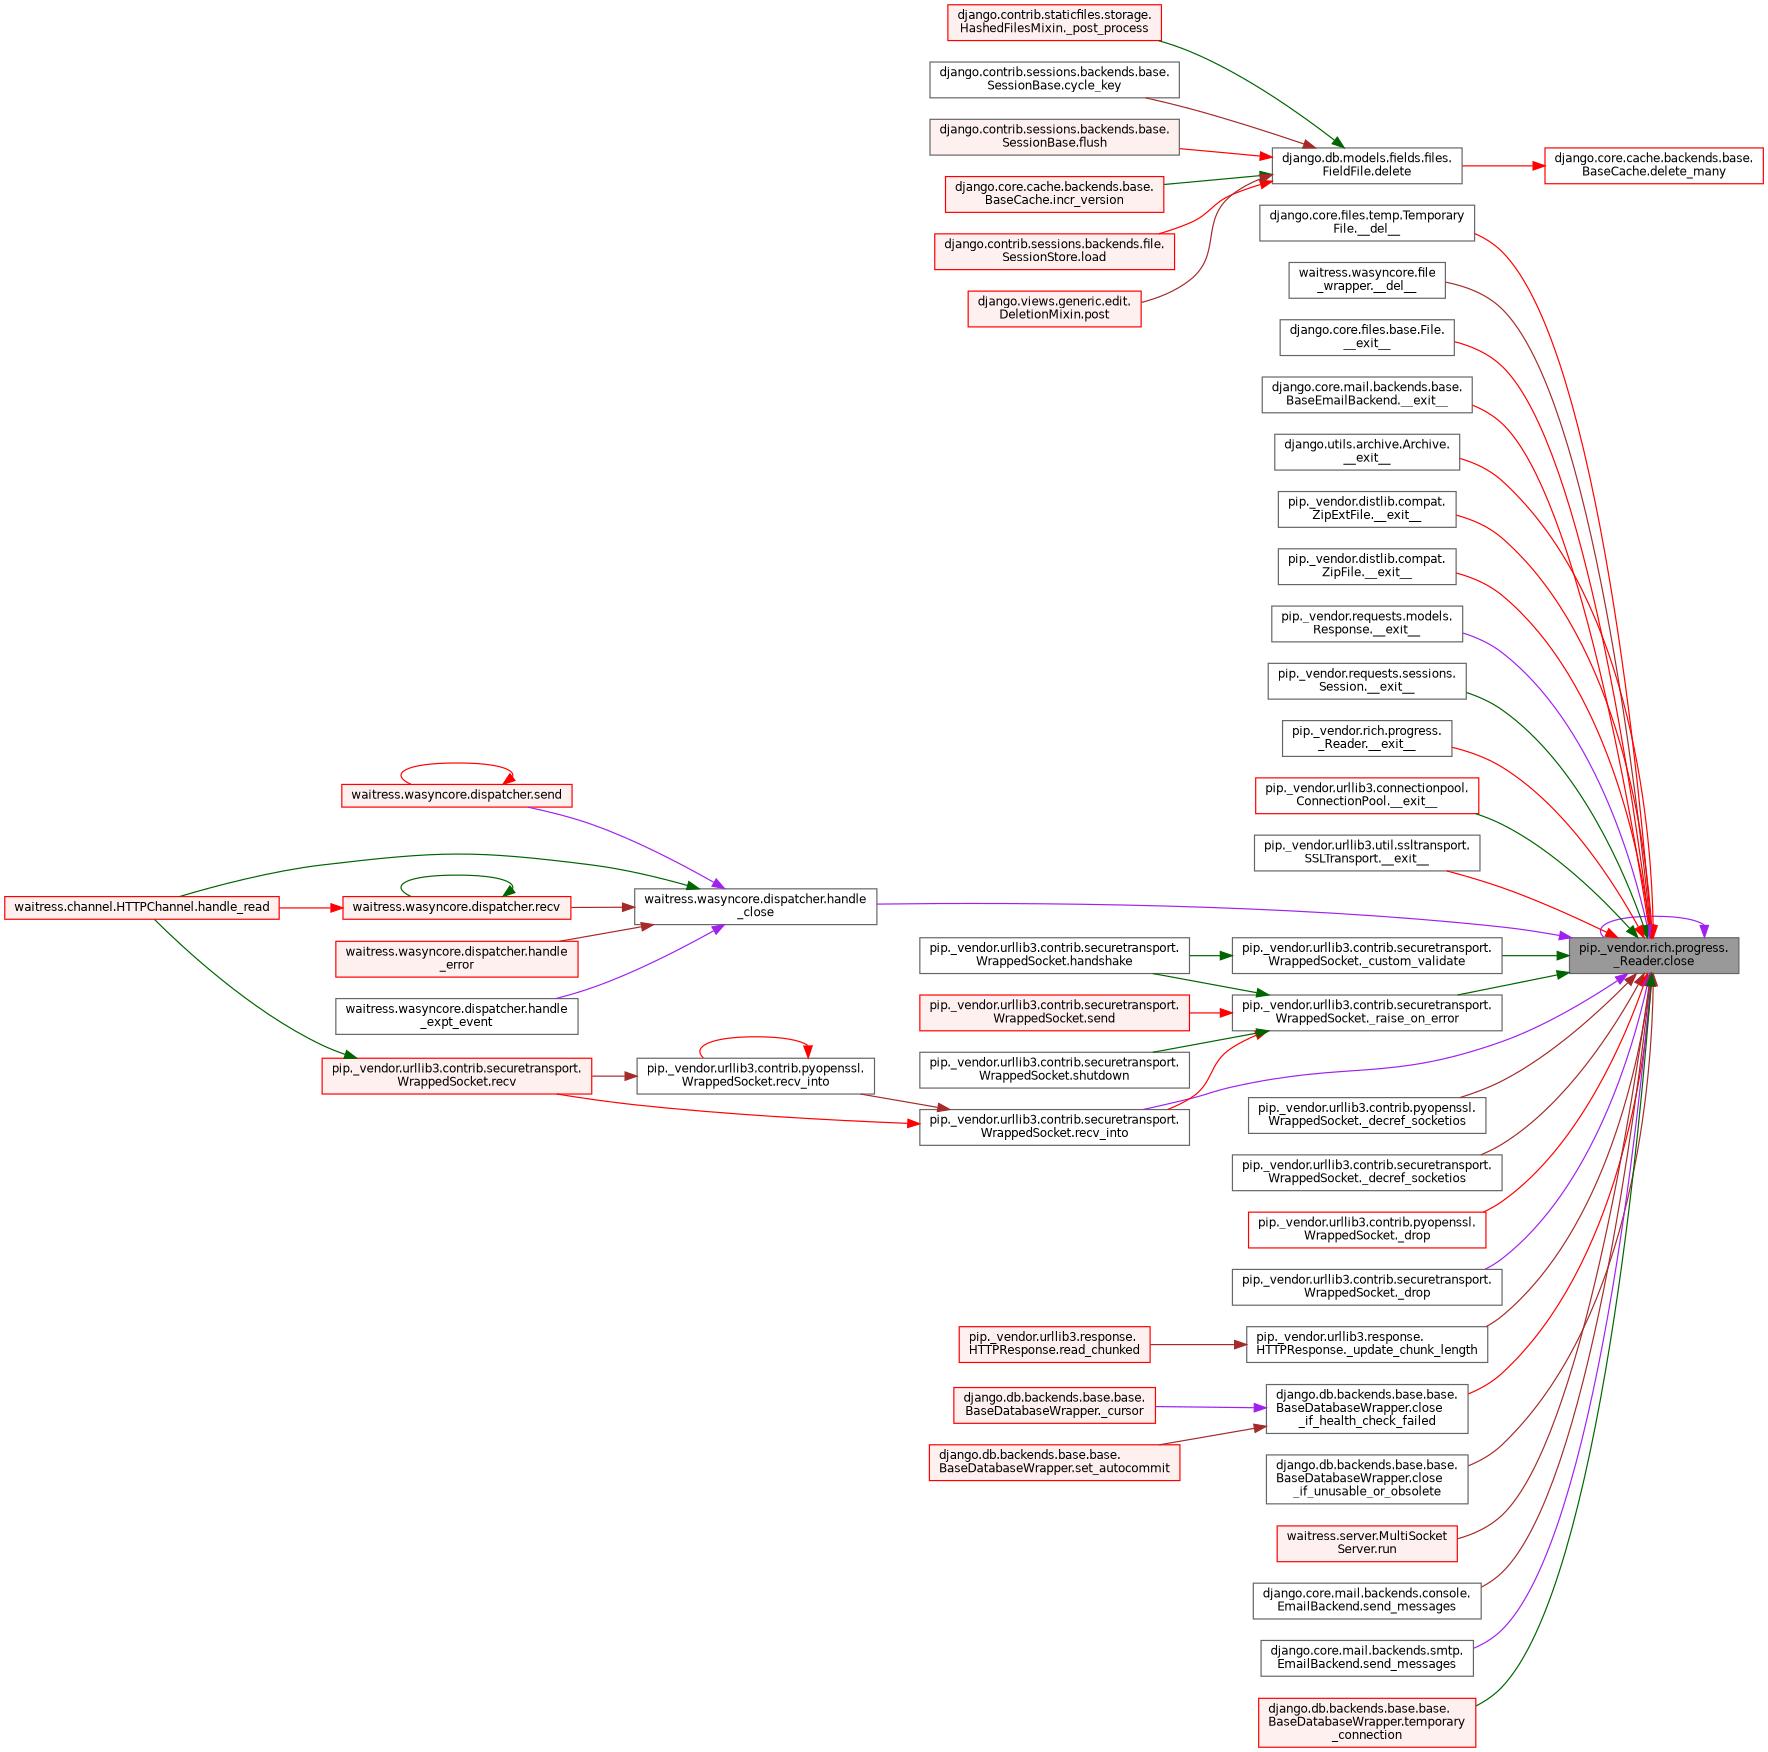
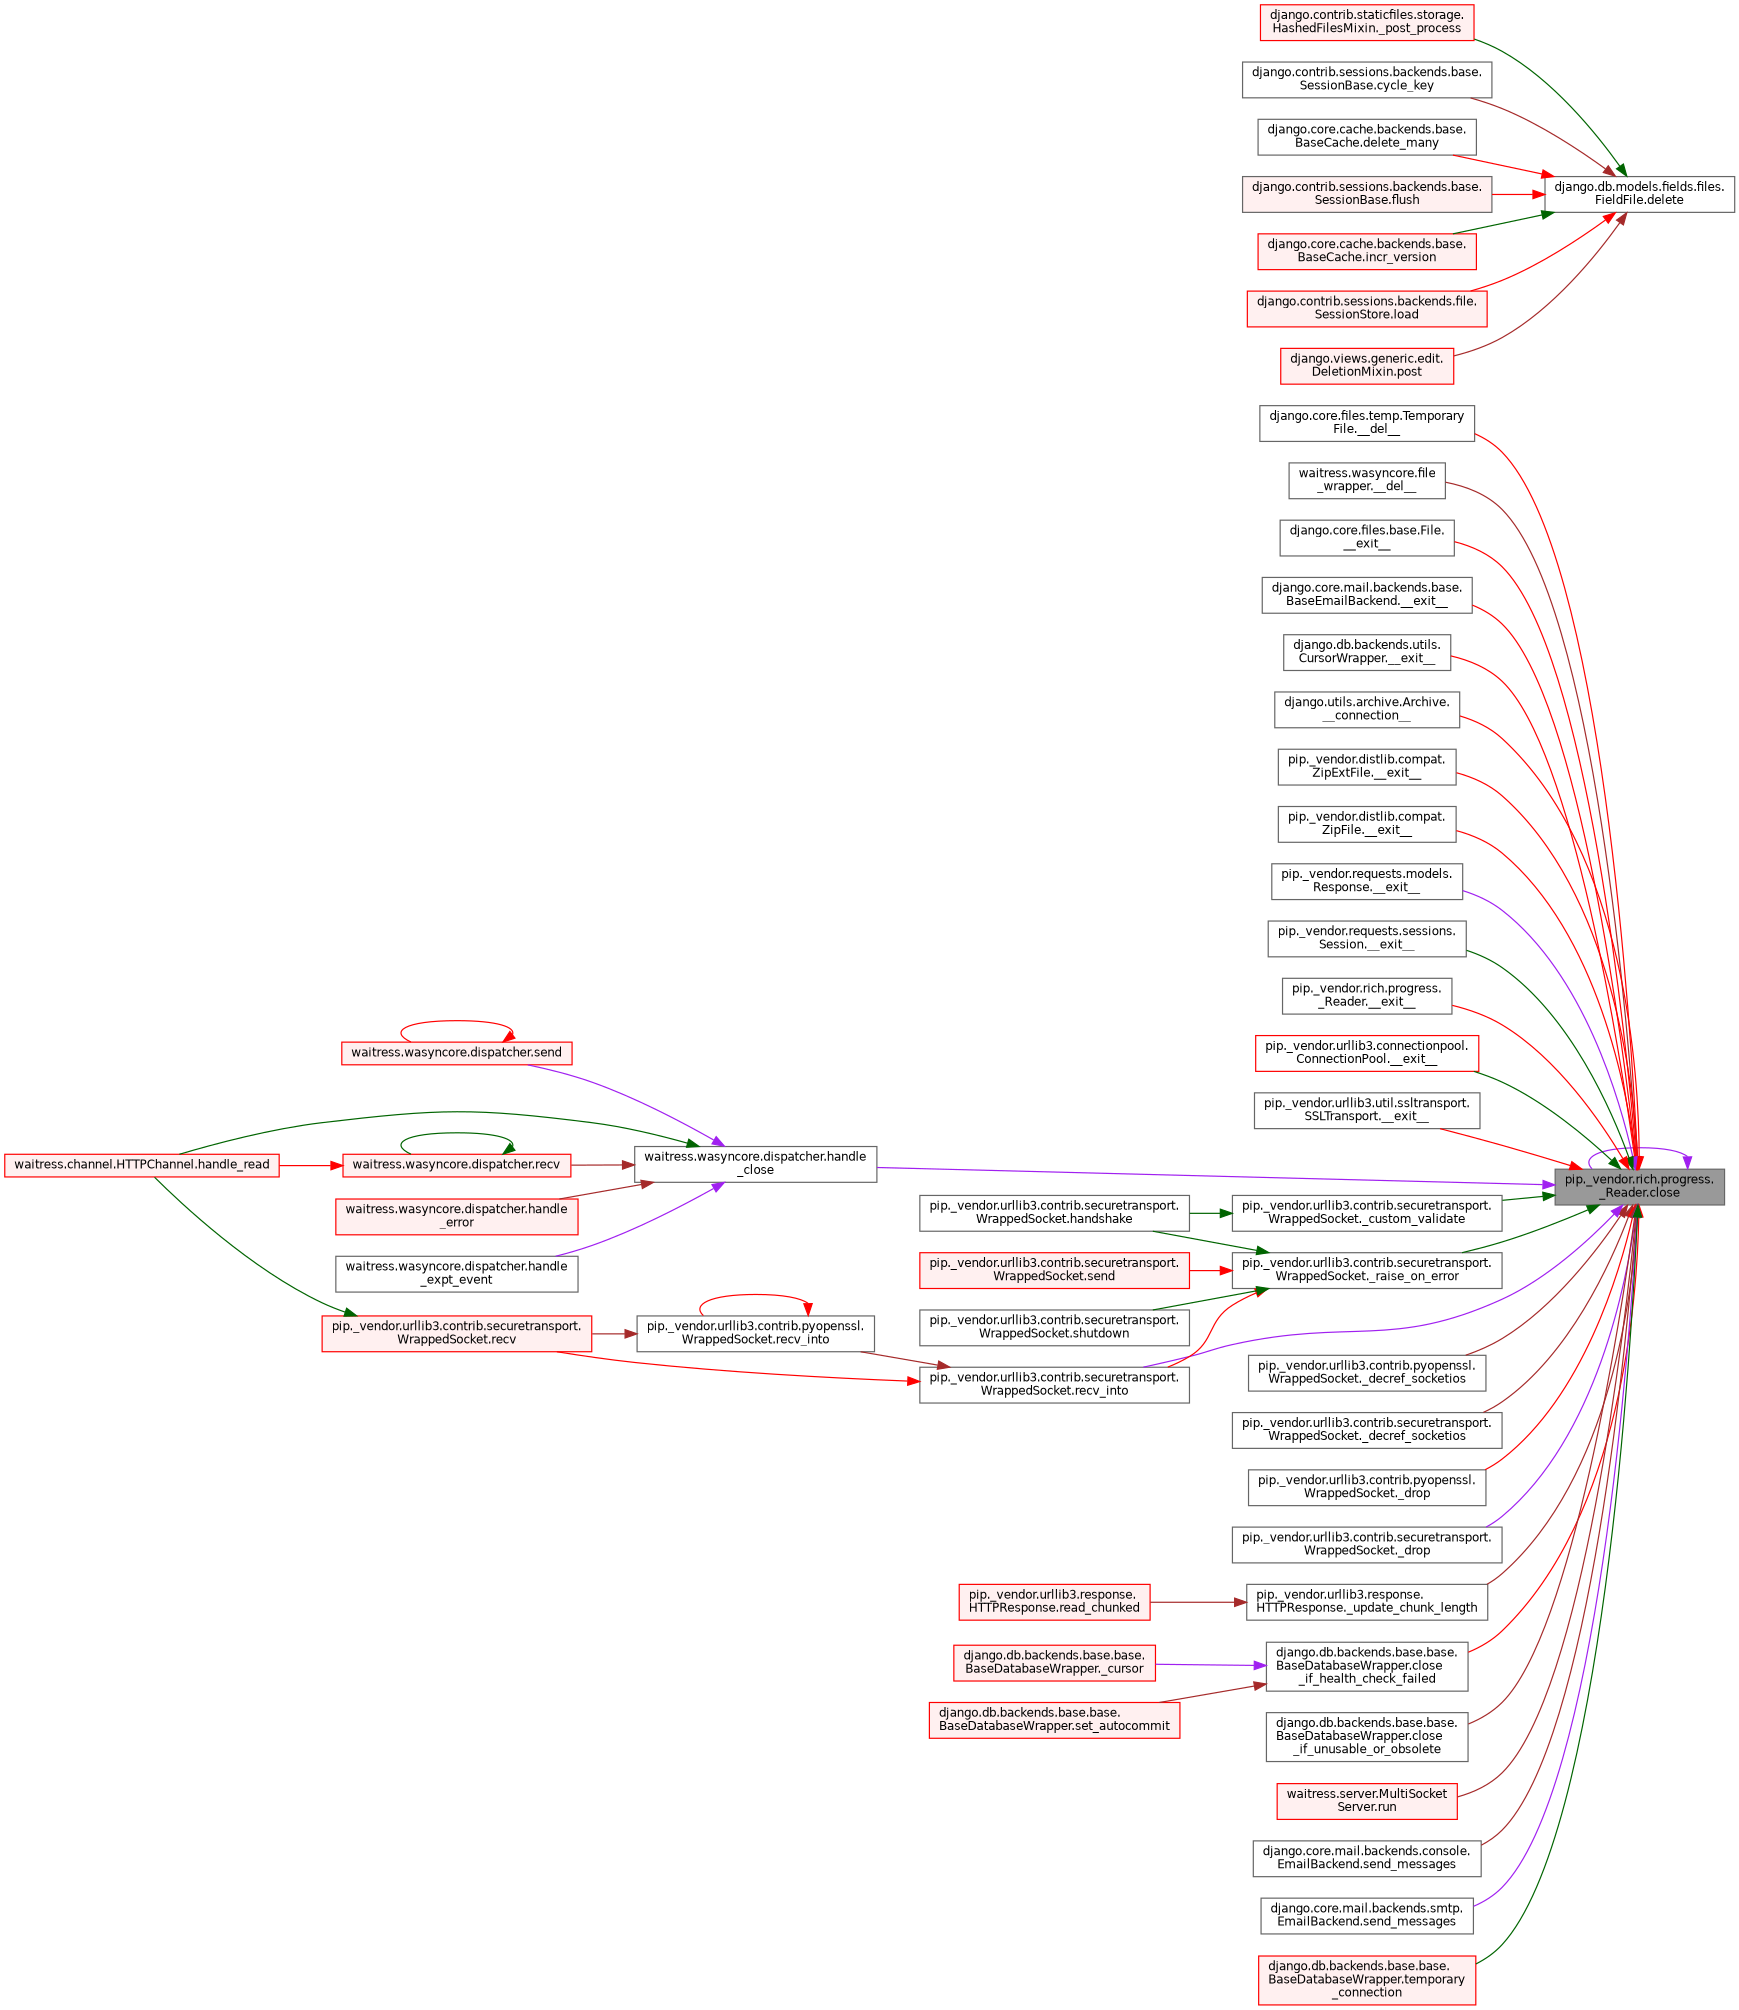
(1498, 166) -> (1497, 165)
(1654, 166) -> (1367, 137)
(1367, 452) -> (1367, 710)
none -> (1367, 653)
(1367, 1230) -> (1367, 1488)
